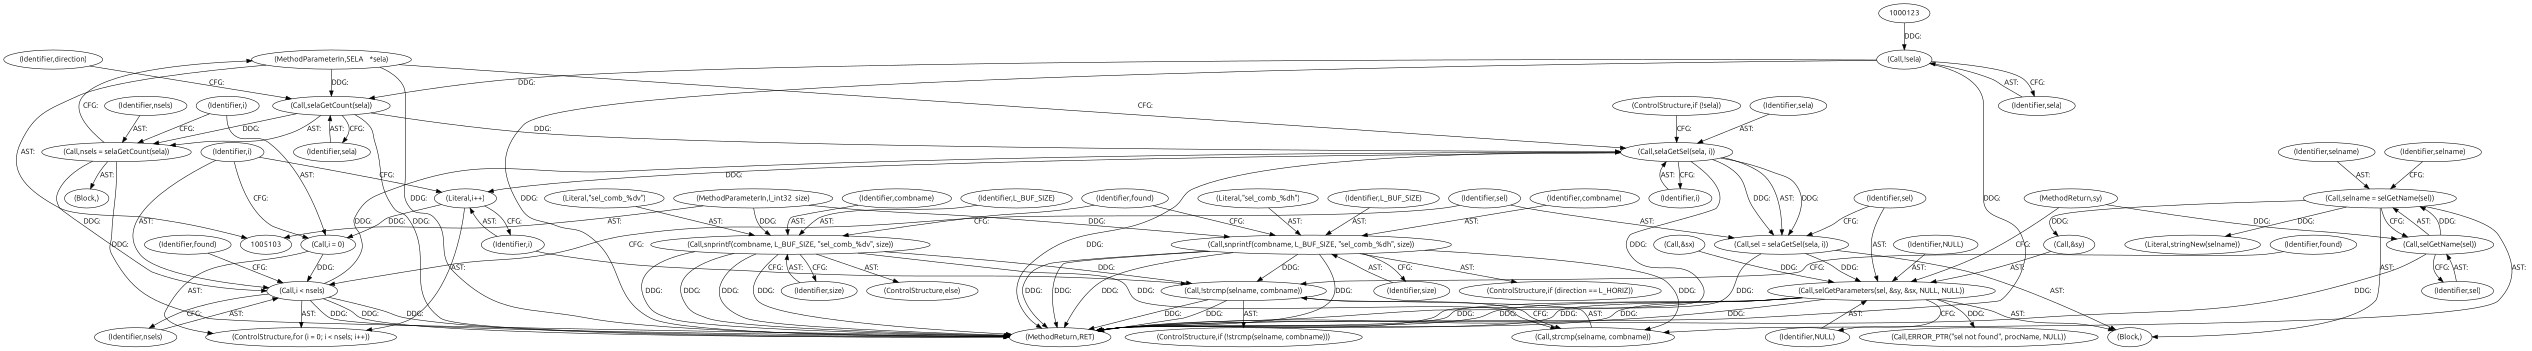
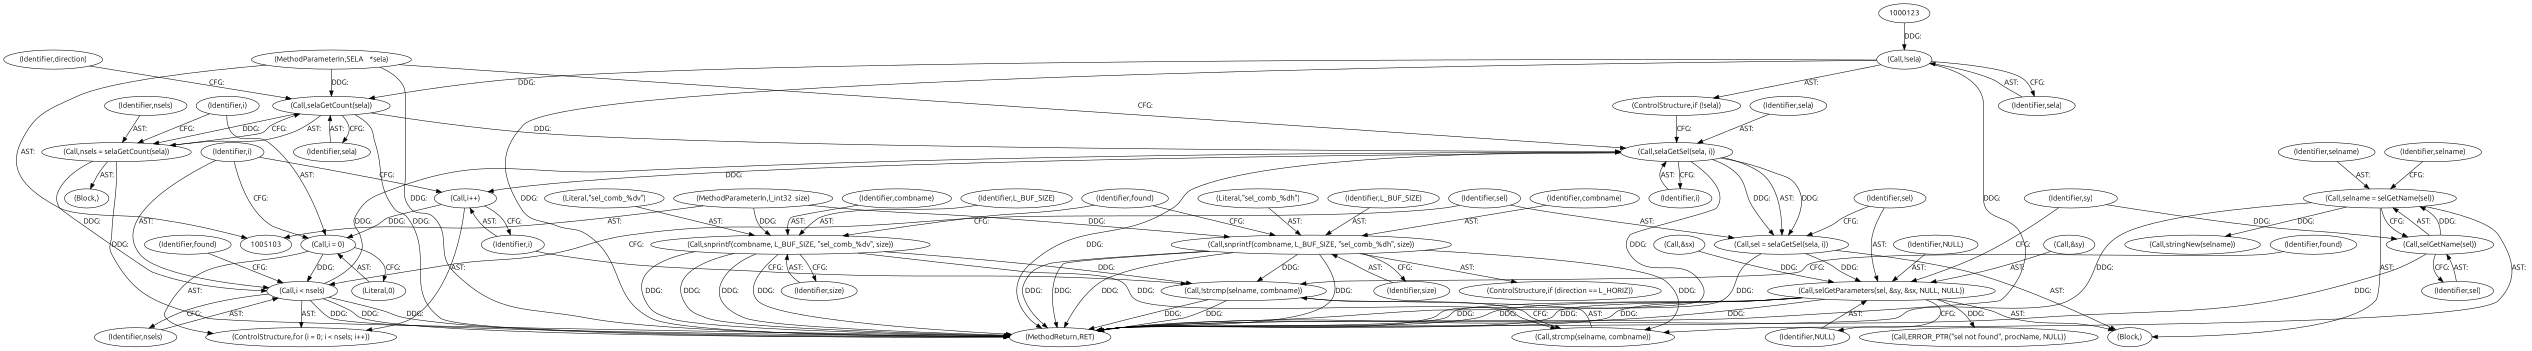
(123, 76) -> (231, 138)
none -> (1800, 81)
(465, 198) -> (465, 198)
(2071, 198) -> (2071, 198)
(2170, 205) -> (1883, 319)
(2193, 245) -> (2193, 245)
none -> (379, 291)
(922, 291) -> none
(1244, 337) -> none
